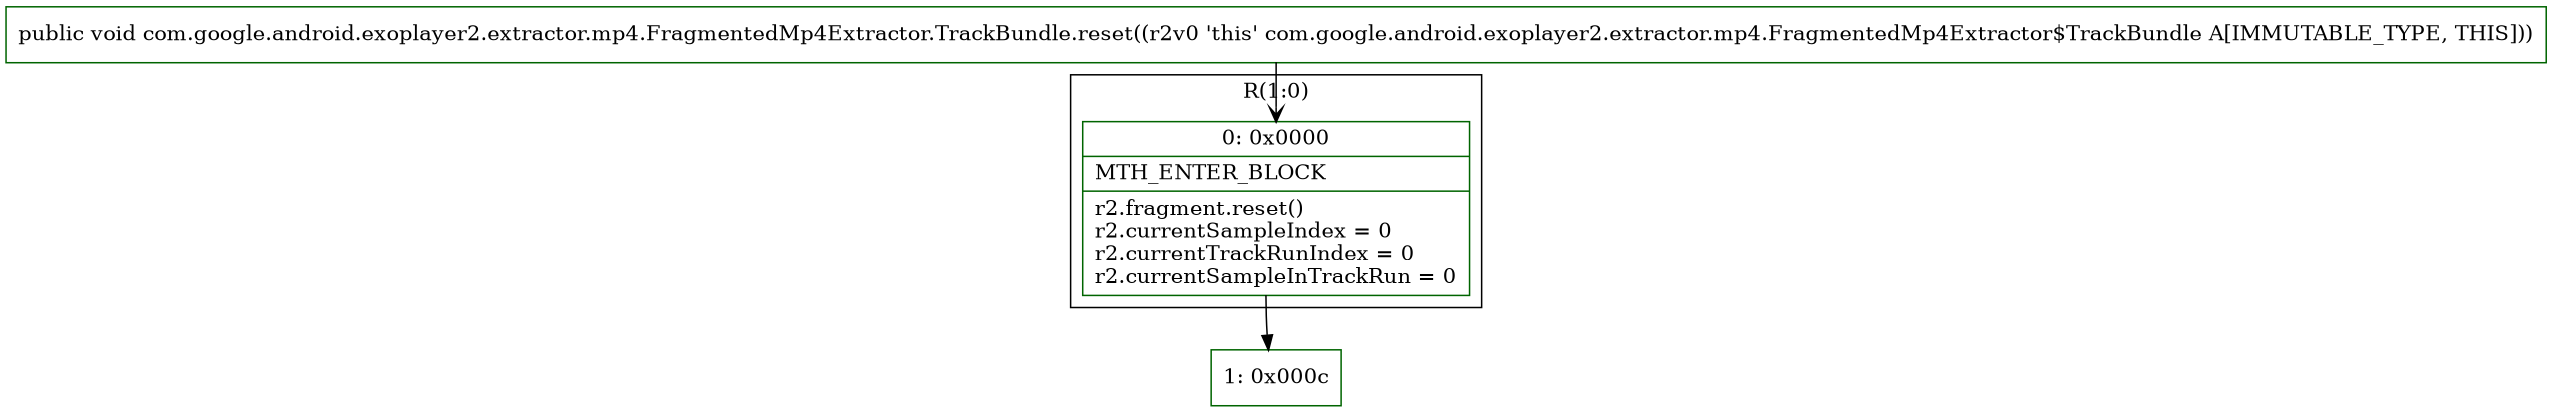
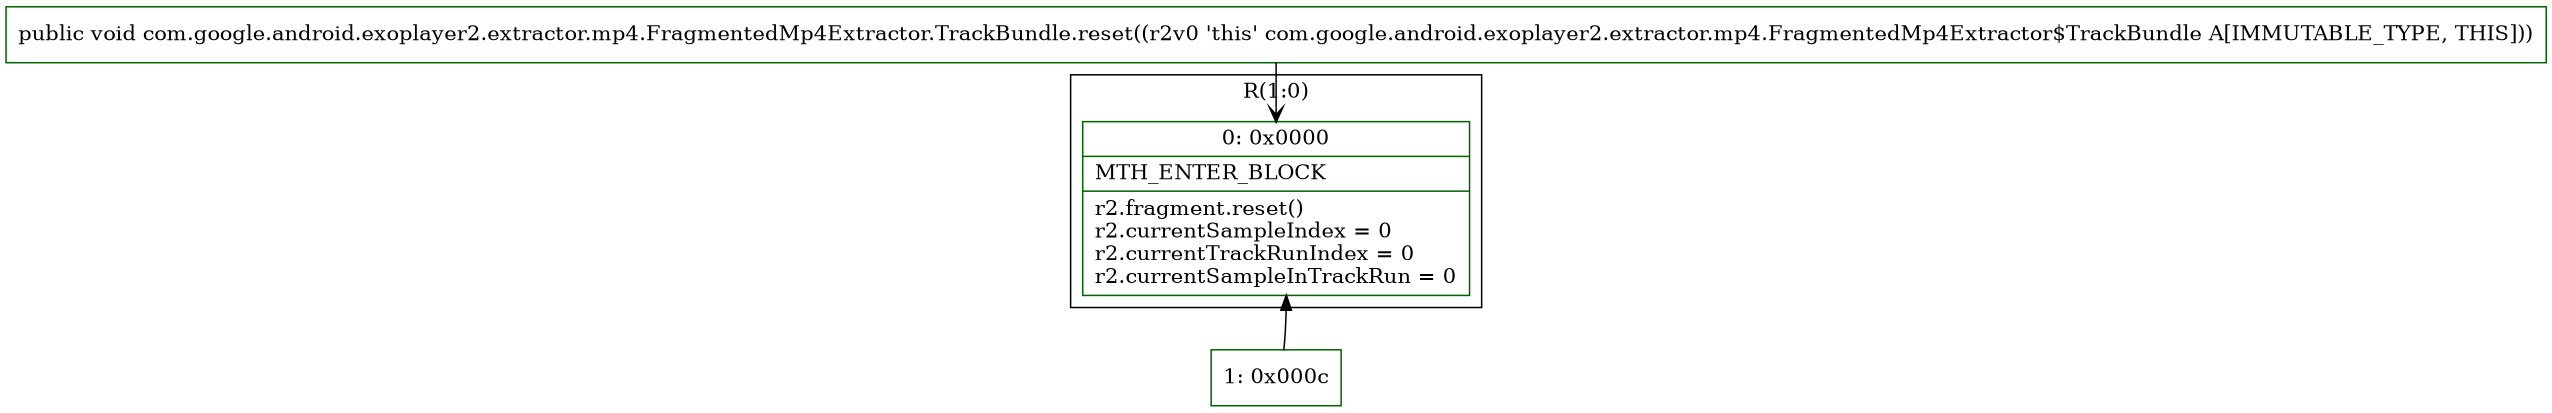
(1266, 317) -> (1285, 330)
